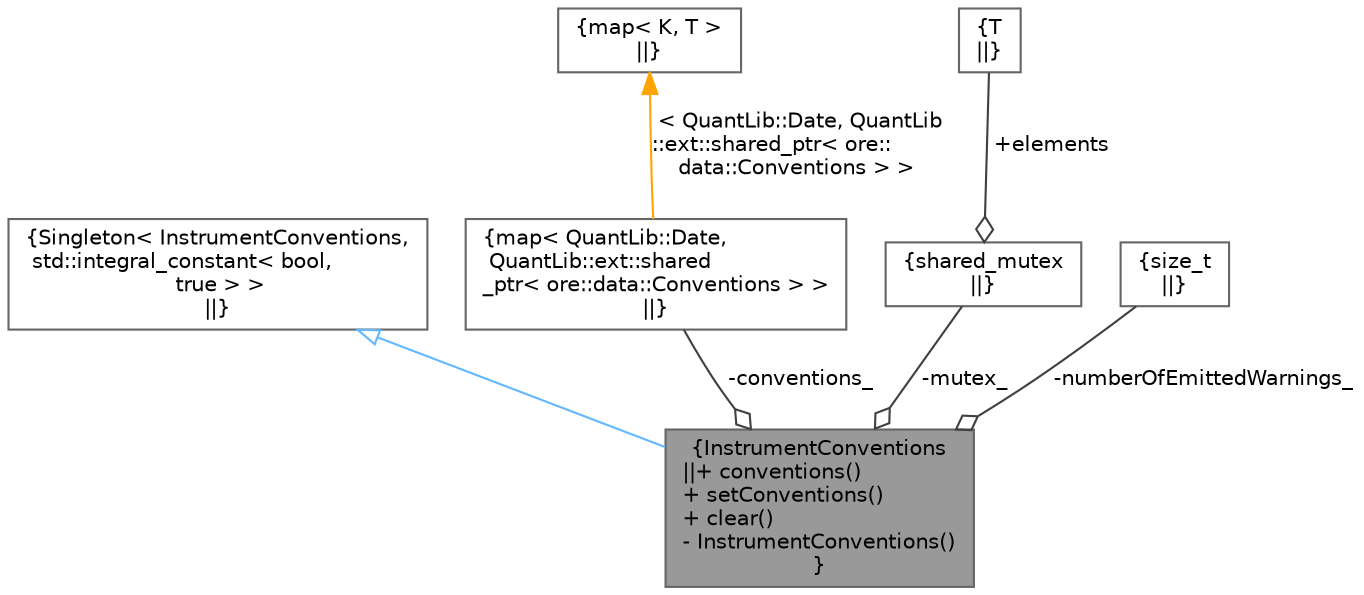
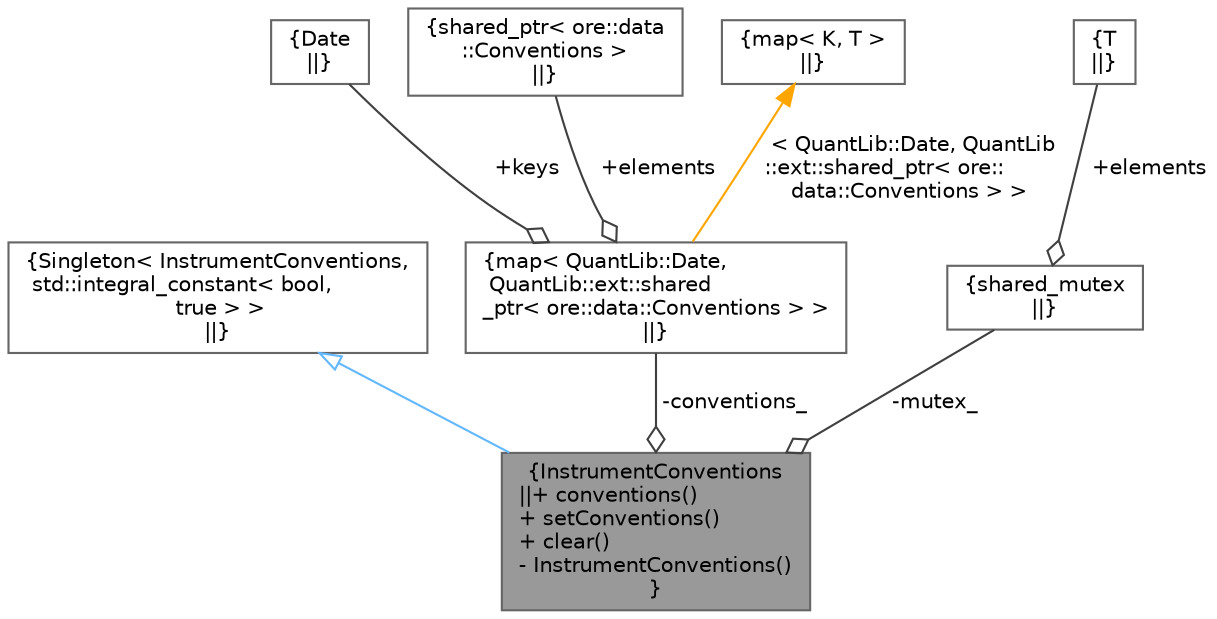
none -> (320, 52)
none -> (545, 52)
(1175, 274) -> none
